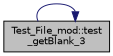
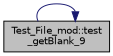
(57, 37) -> (57, 37)
